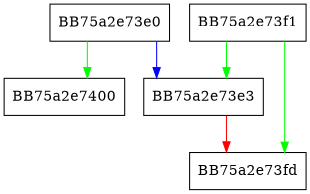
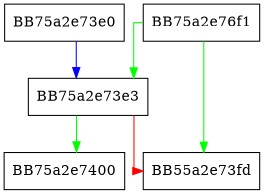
(248, 23) -> (201, 23)
(87, 54) -> (77, 129)
(248, 171) -> (201, 171)
